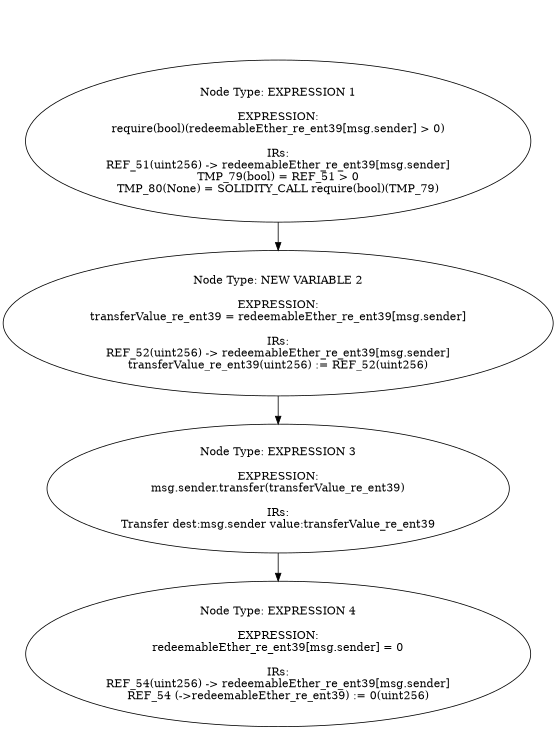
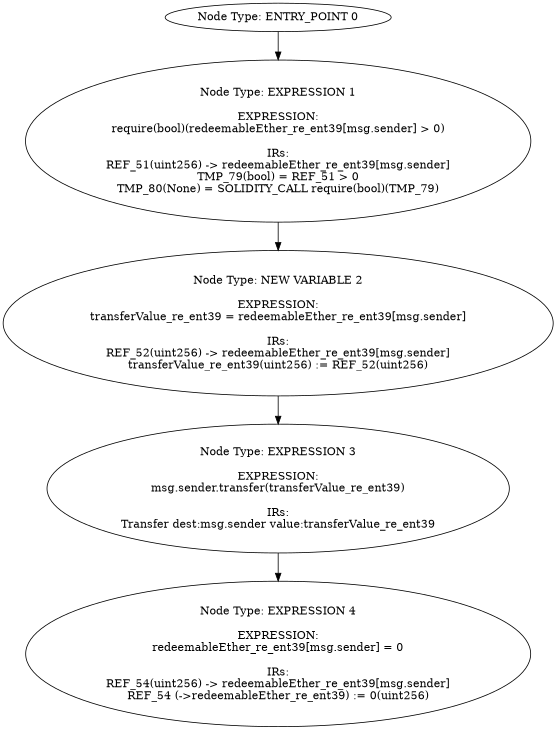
none -> (278, 17)
